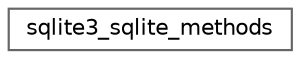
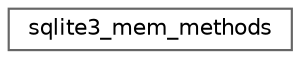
(150, 29) -> (150, 29)
